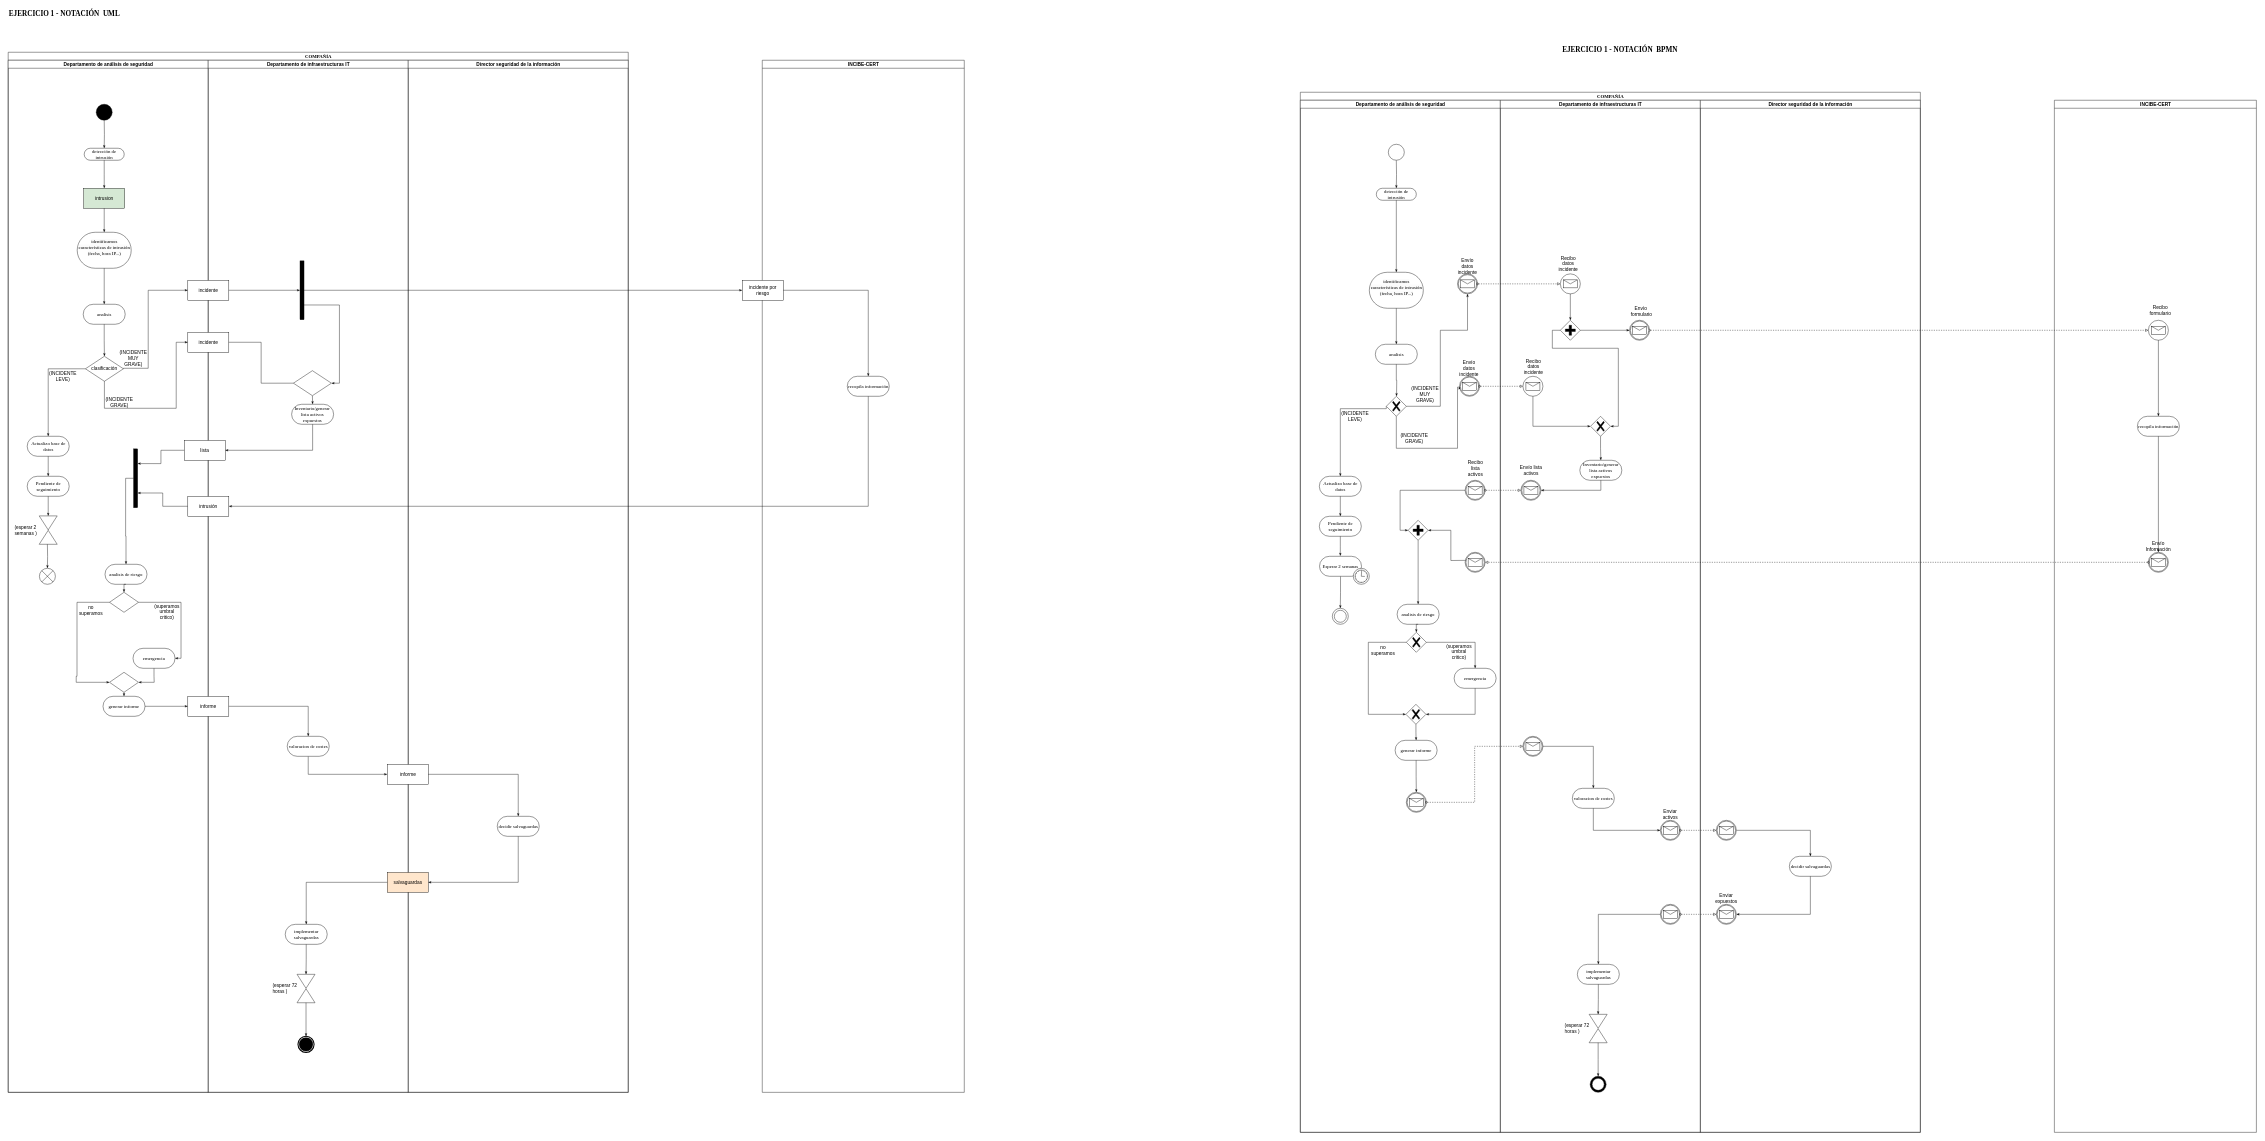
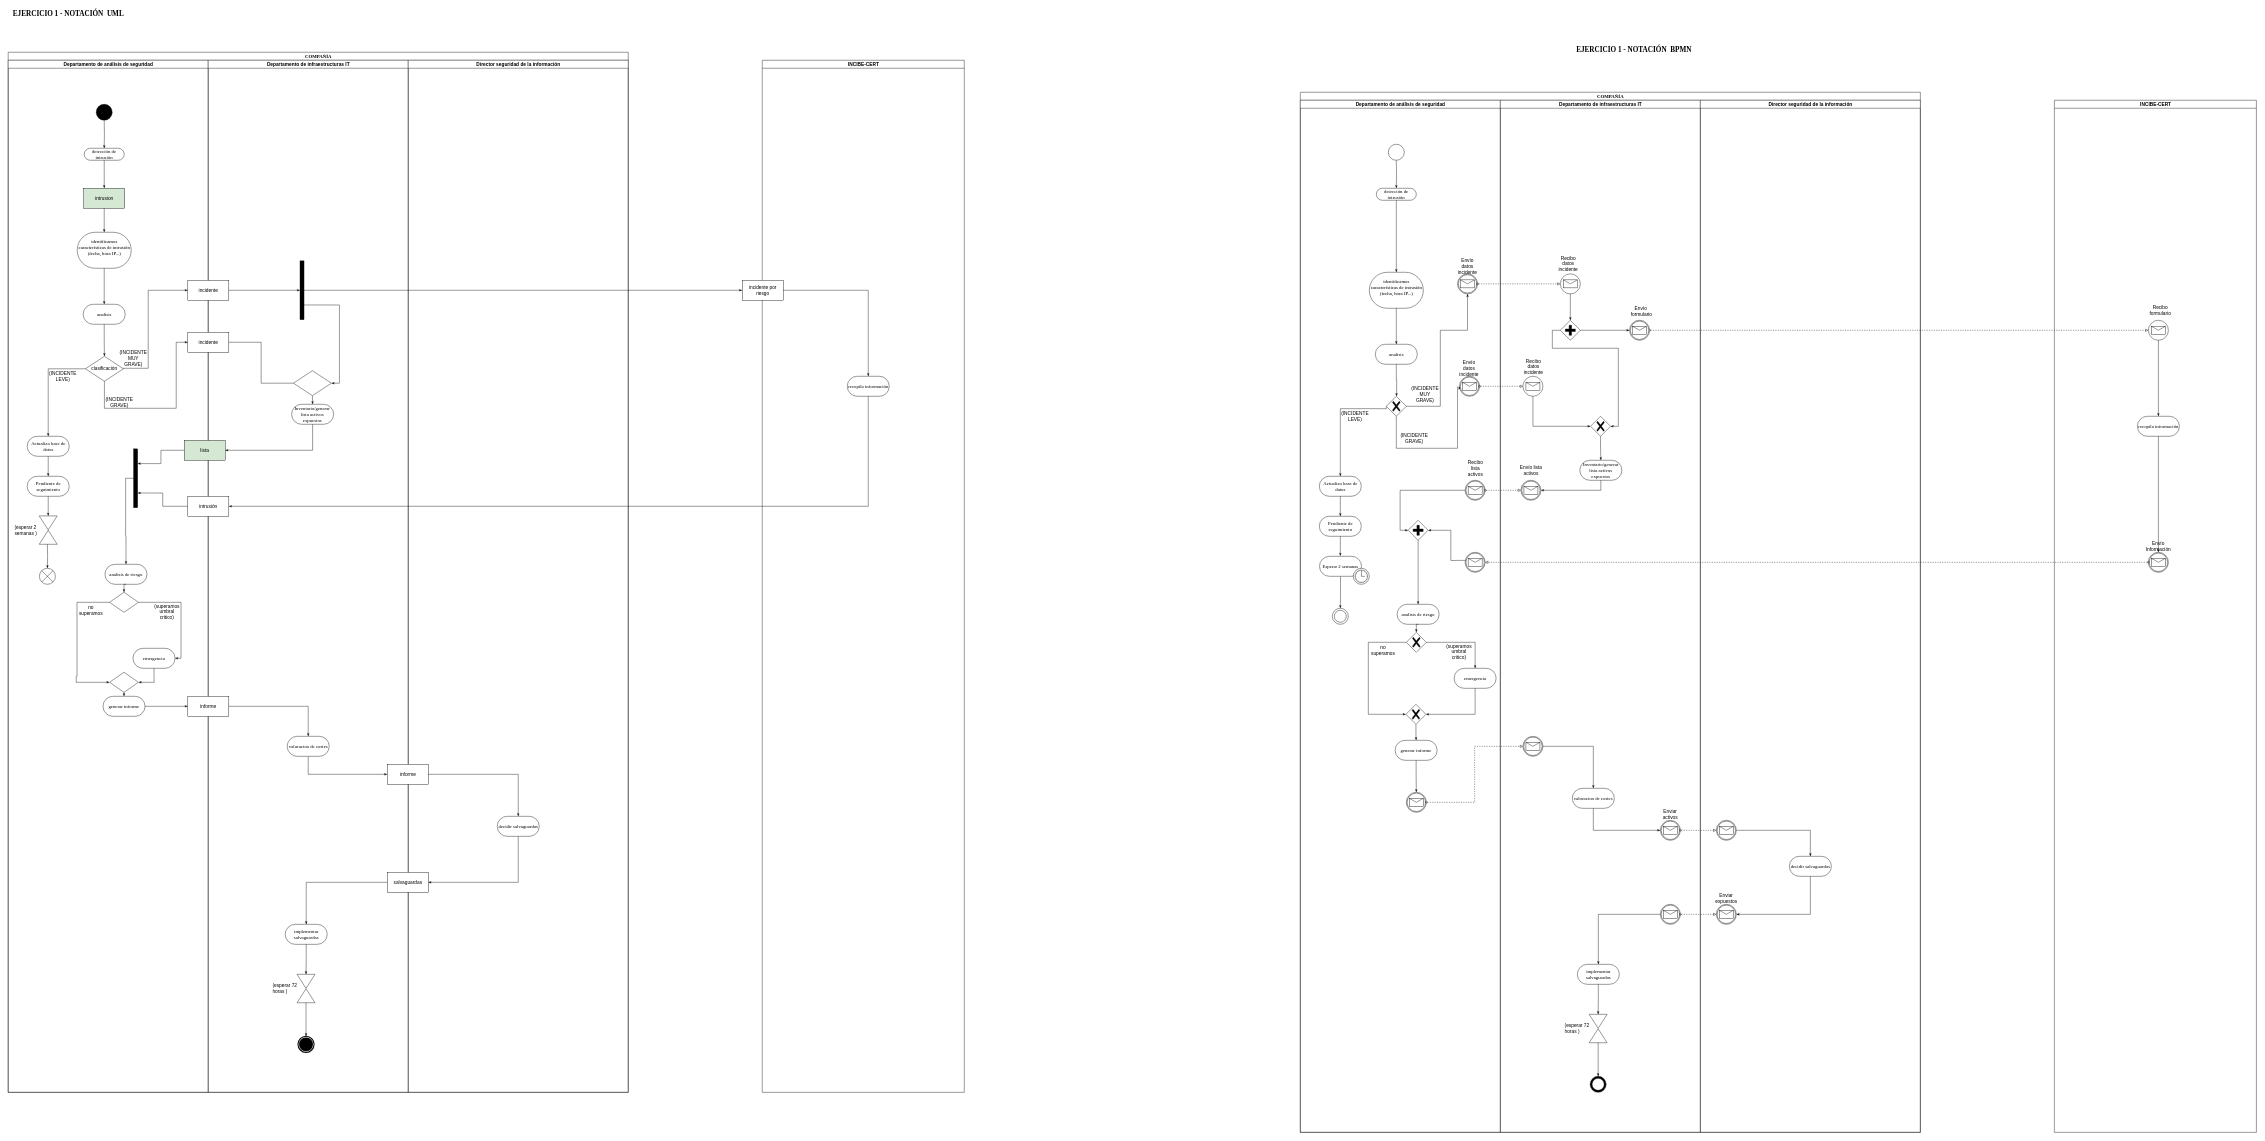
(74, 14) -> (78, 14)
(1627, 50) -> (1641, 50)
(205, 450) -> (205, 450)
(408, 882) -> (408, 882)
